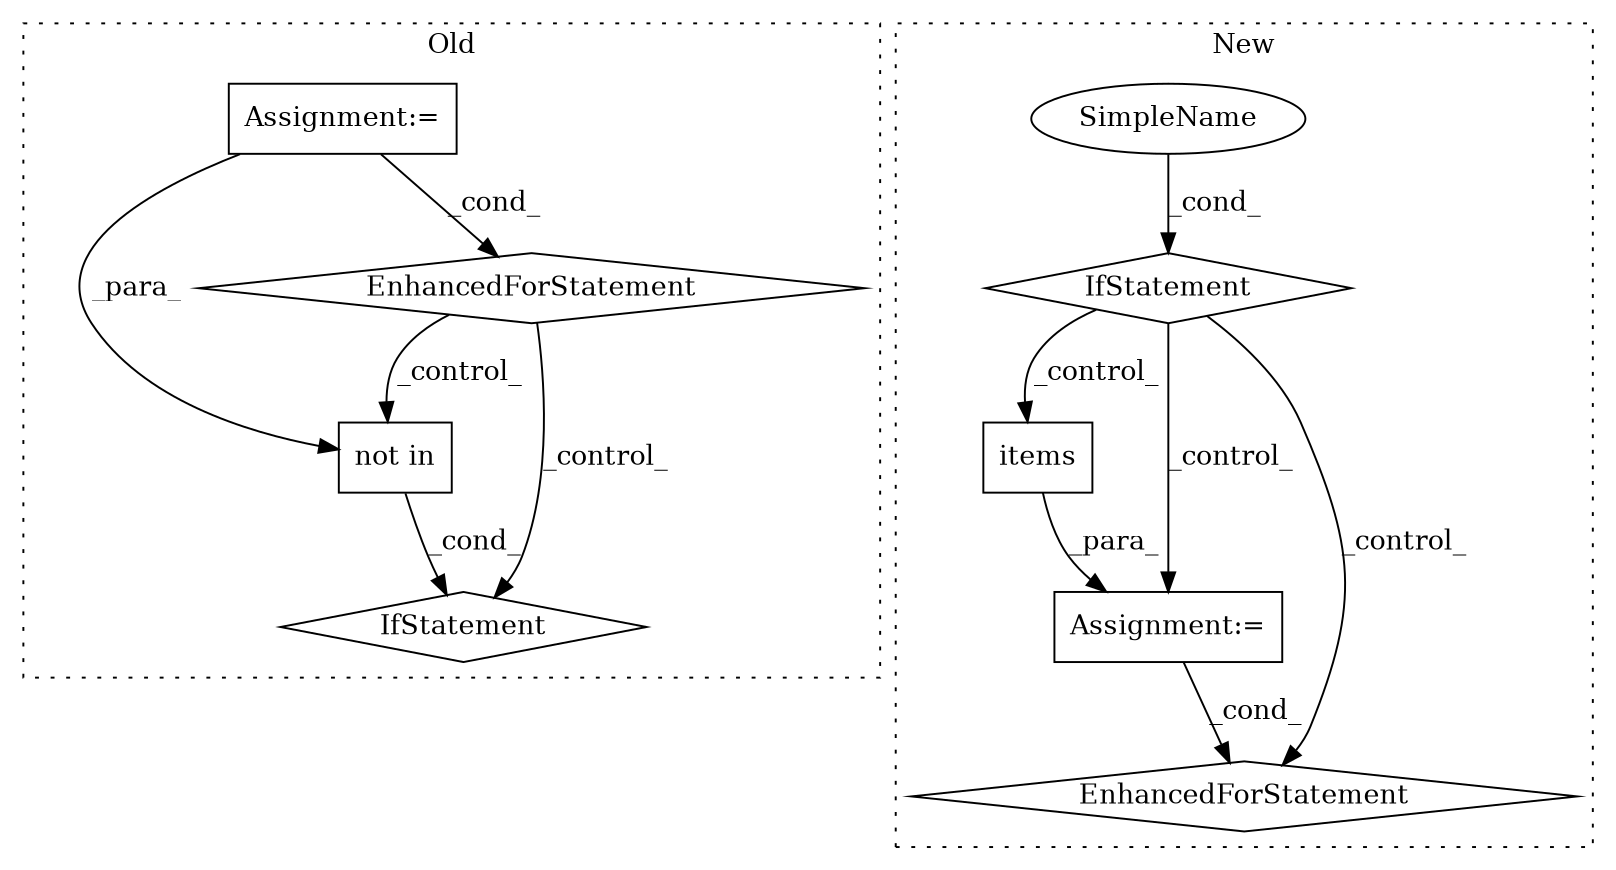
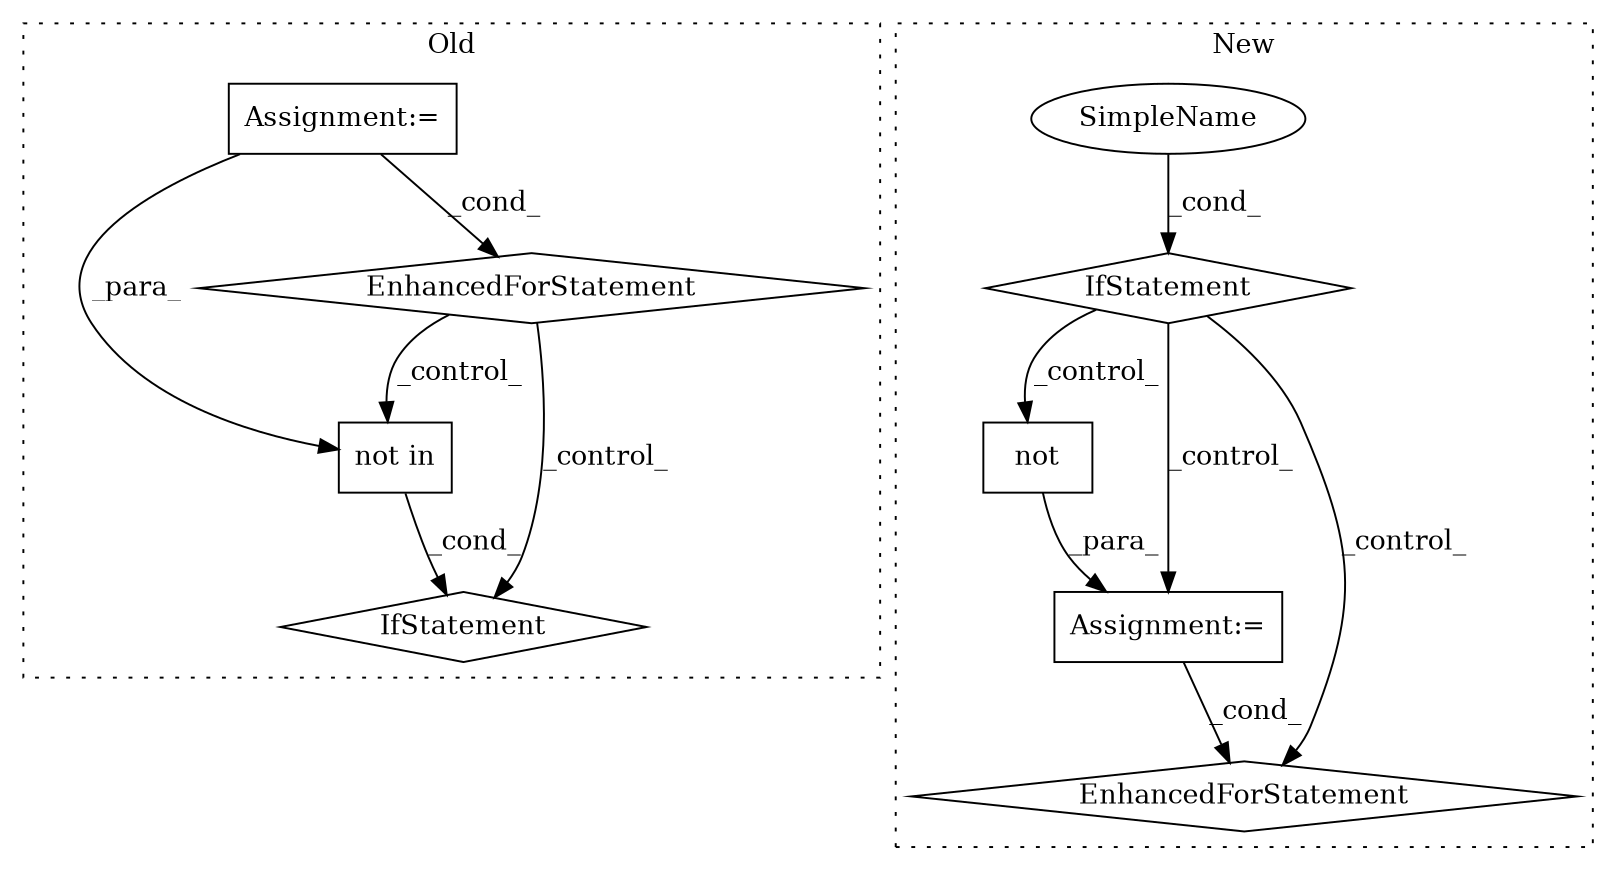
(1038, 458) -> (1038, 458)
